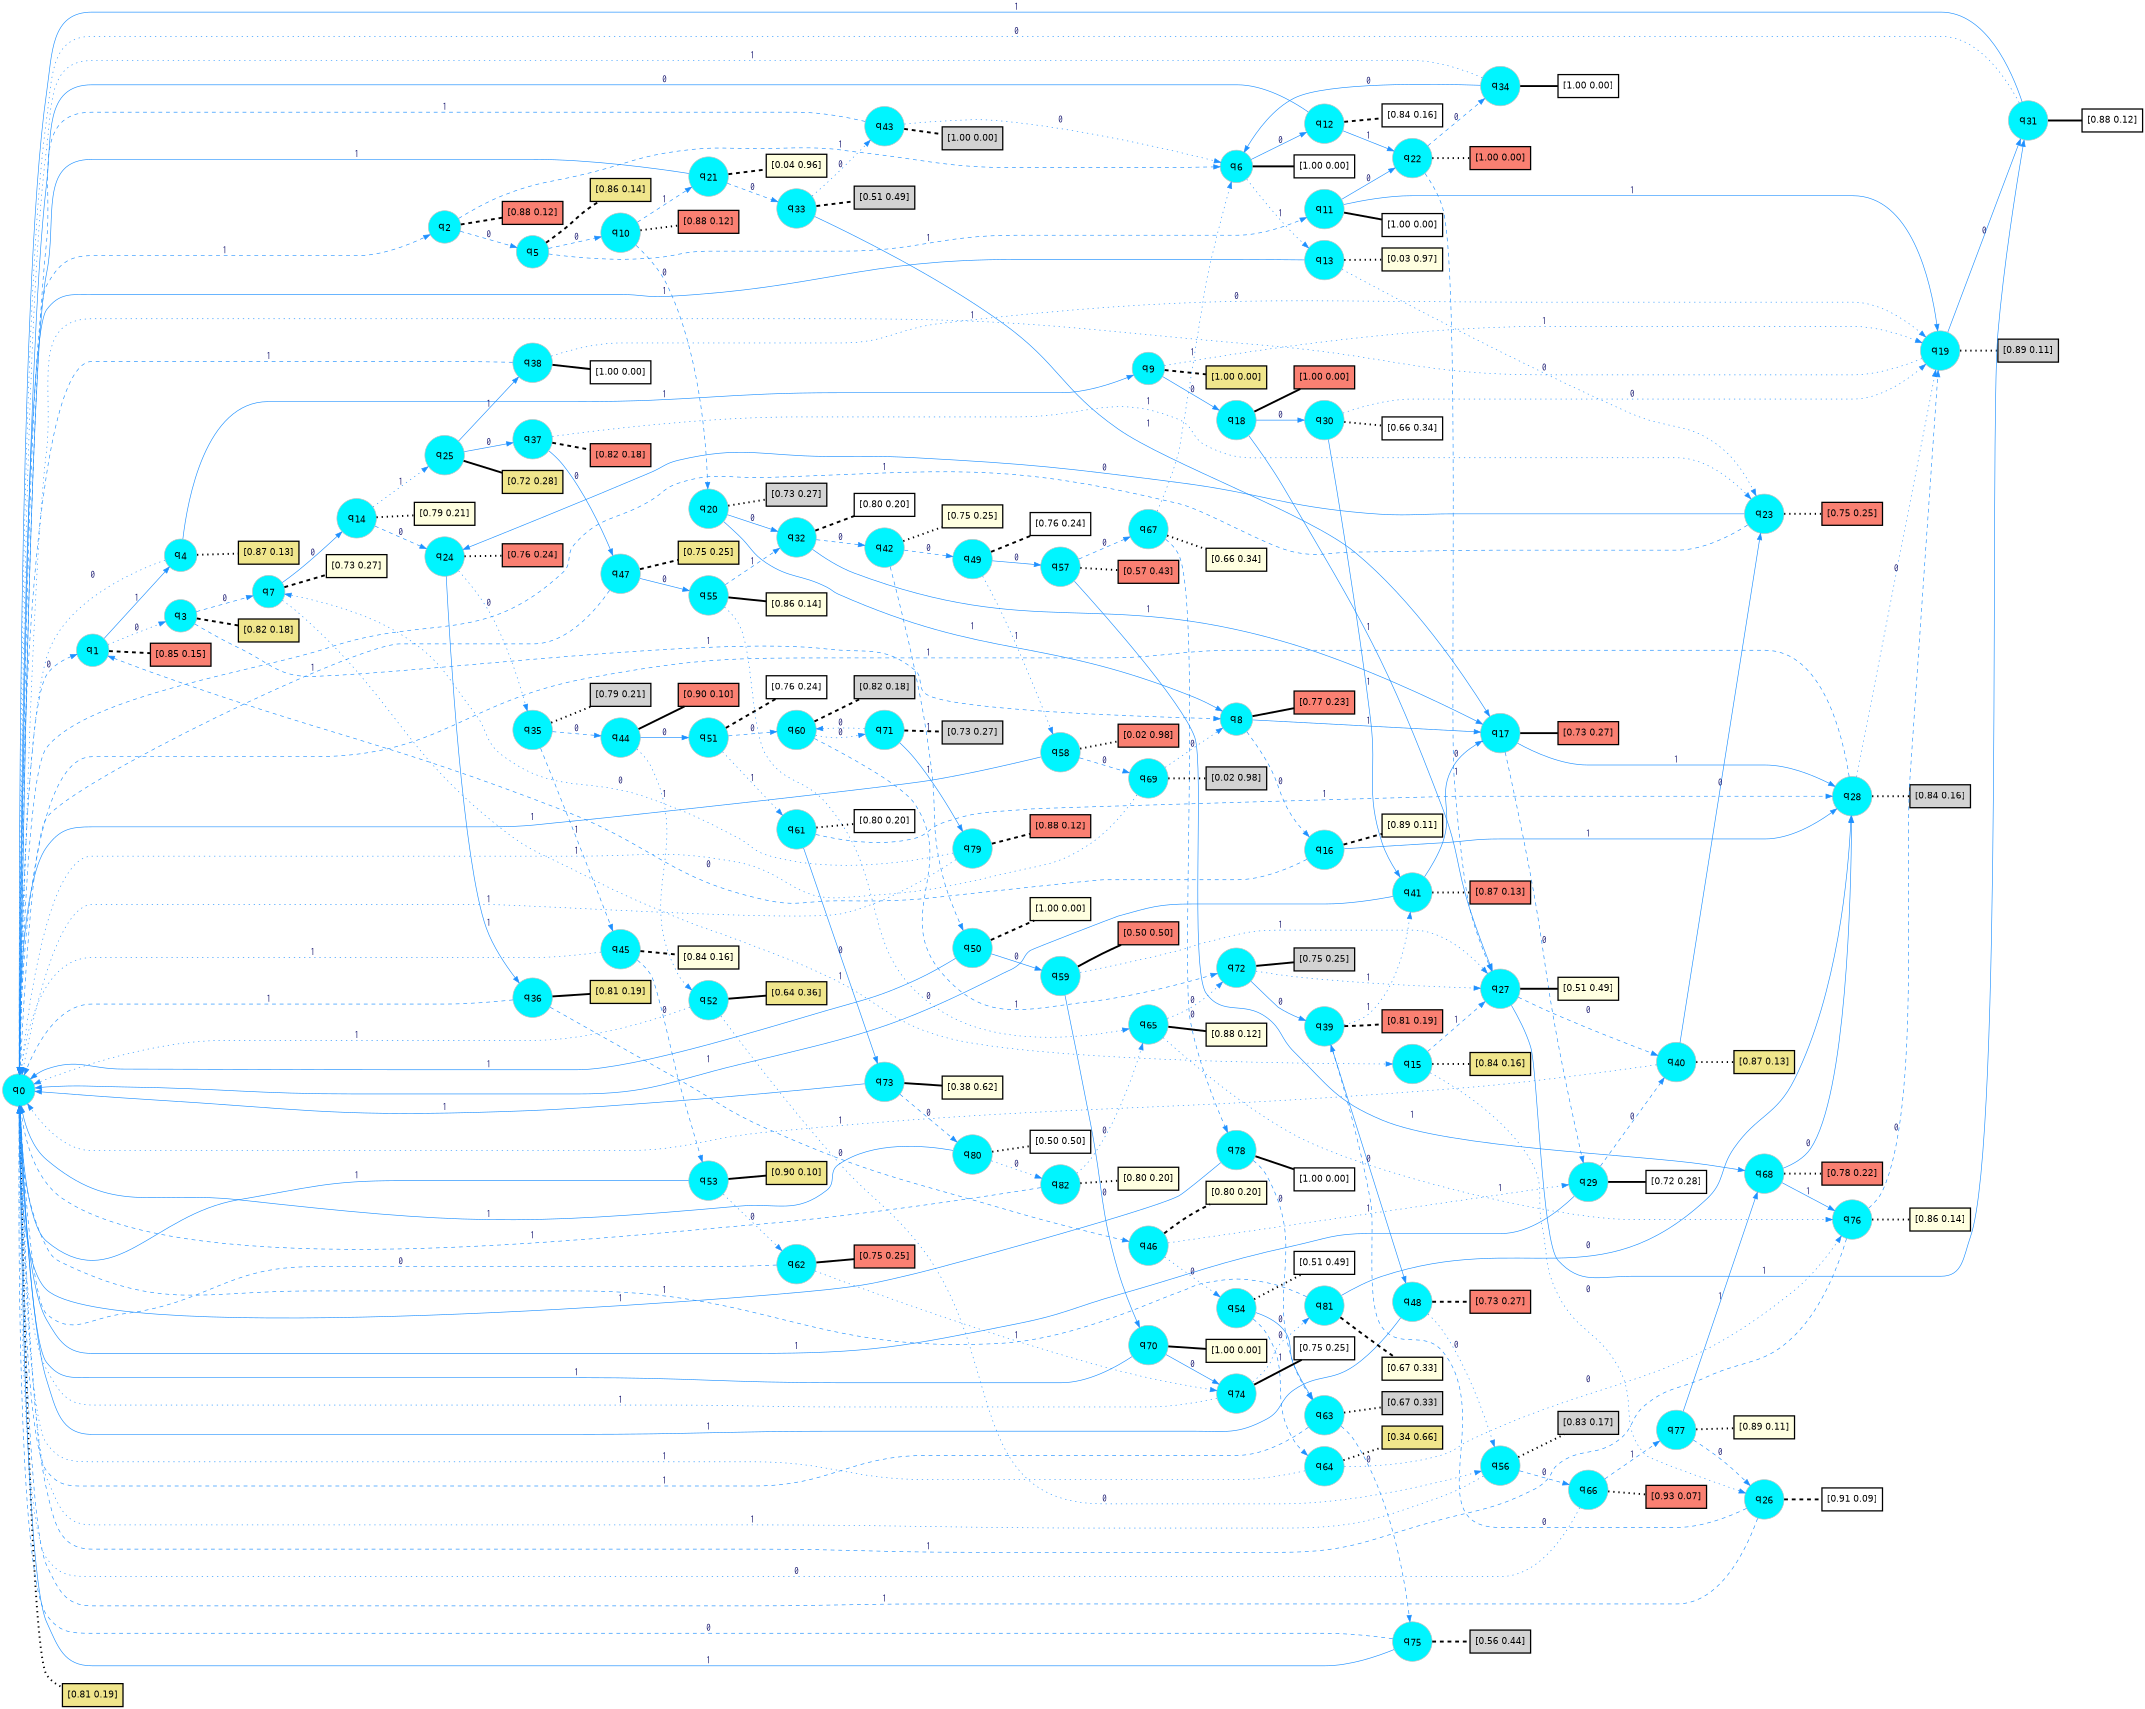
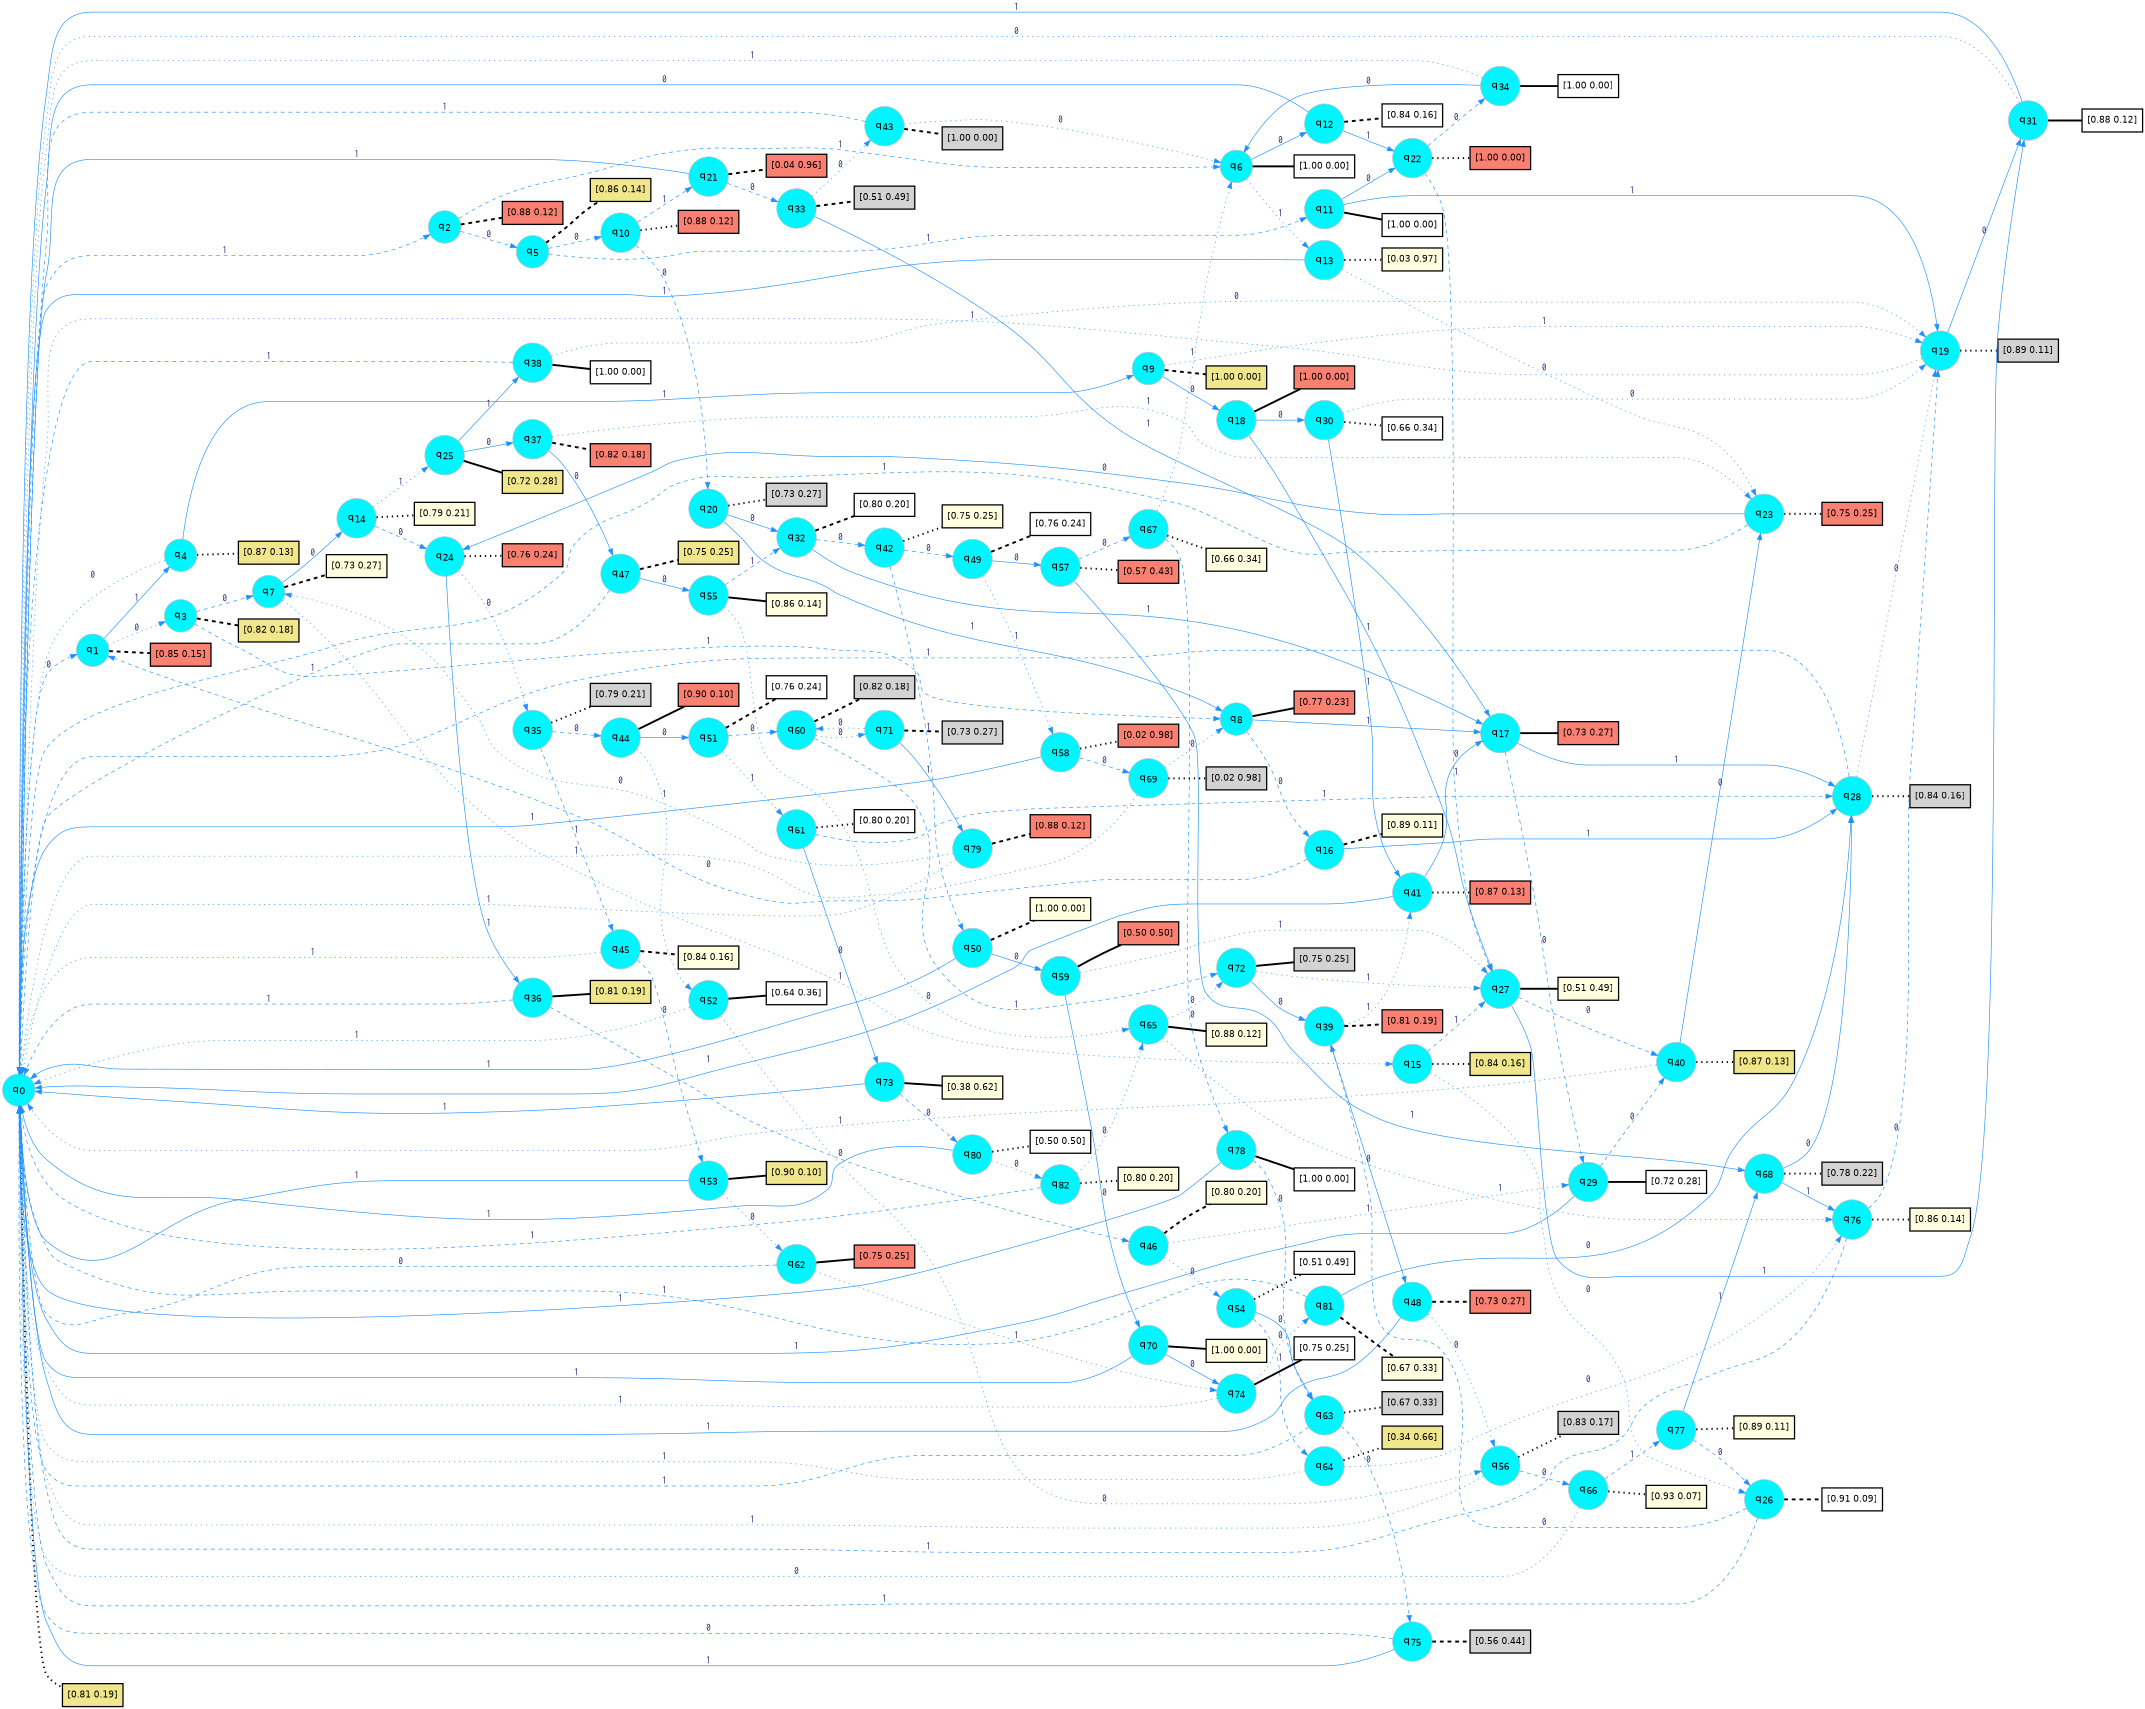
(796, 166) -> (796, 166)
(796, 993) -> (796, 993)
(1852, 1174) -> (1852, 1174)
(1676, 1497) -> (1676, 1497)
